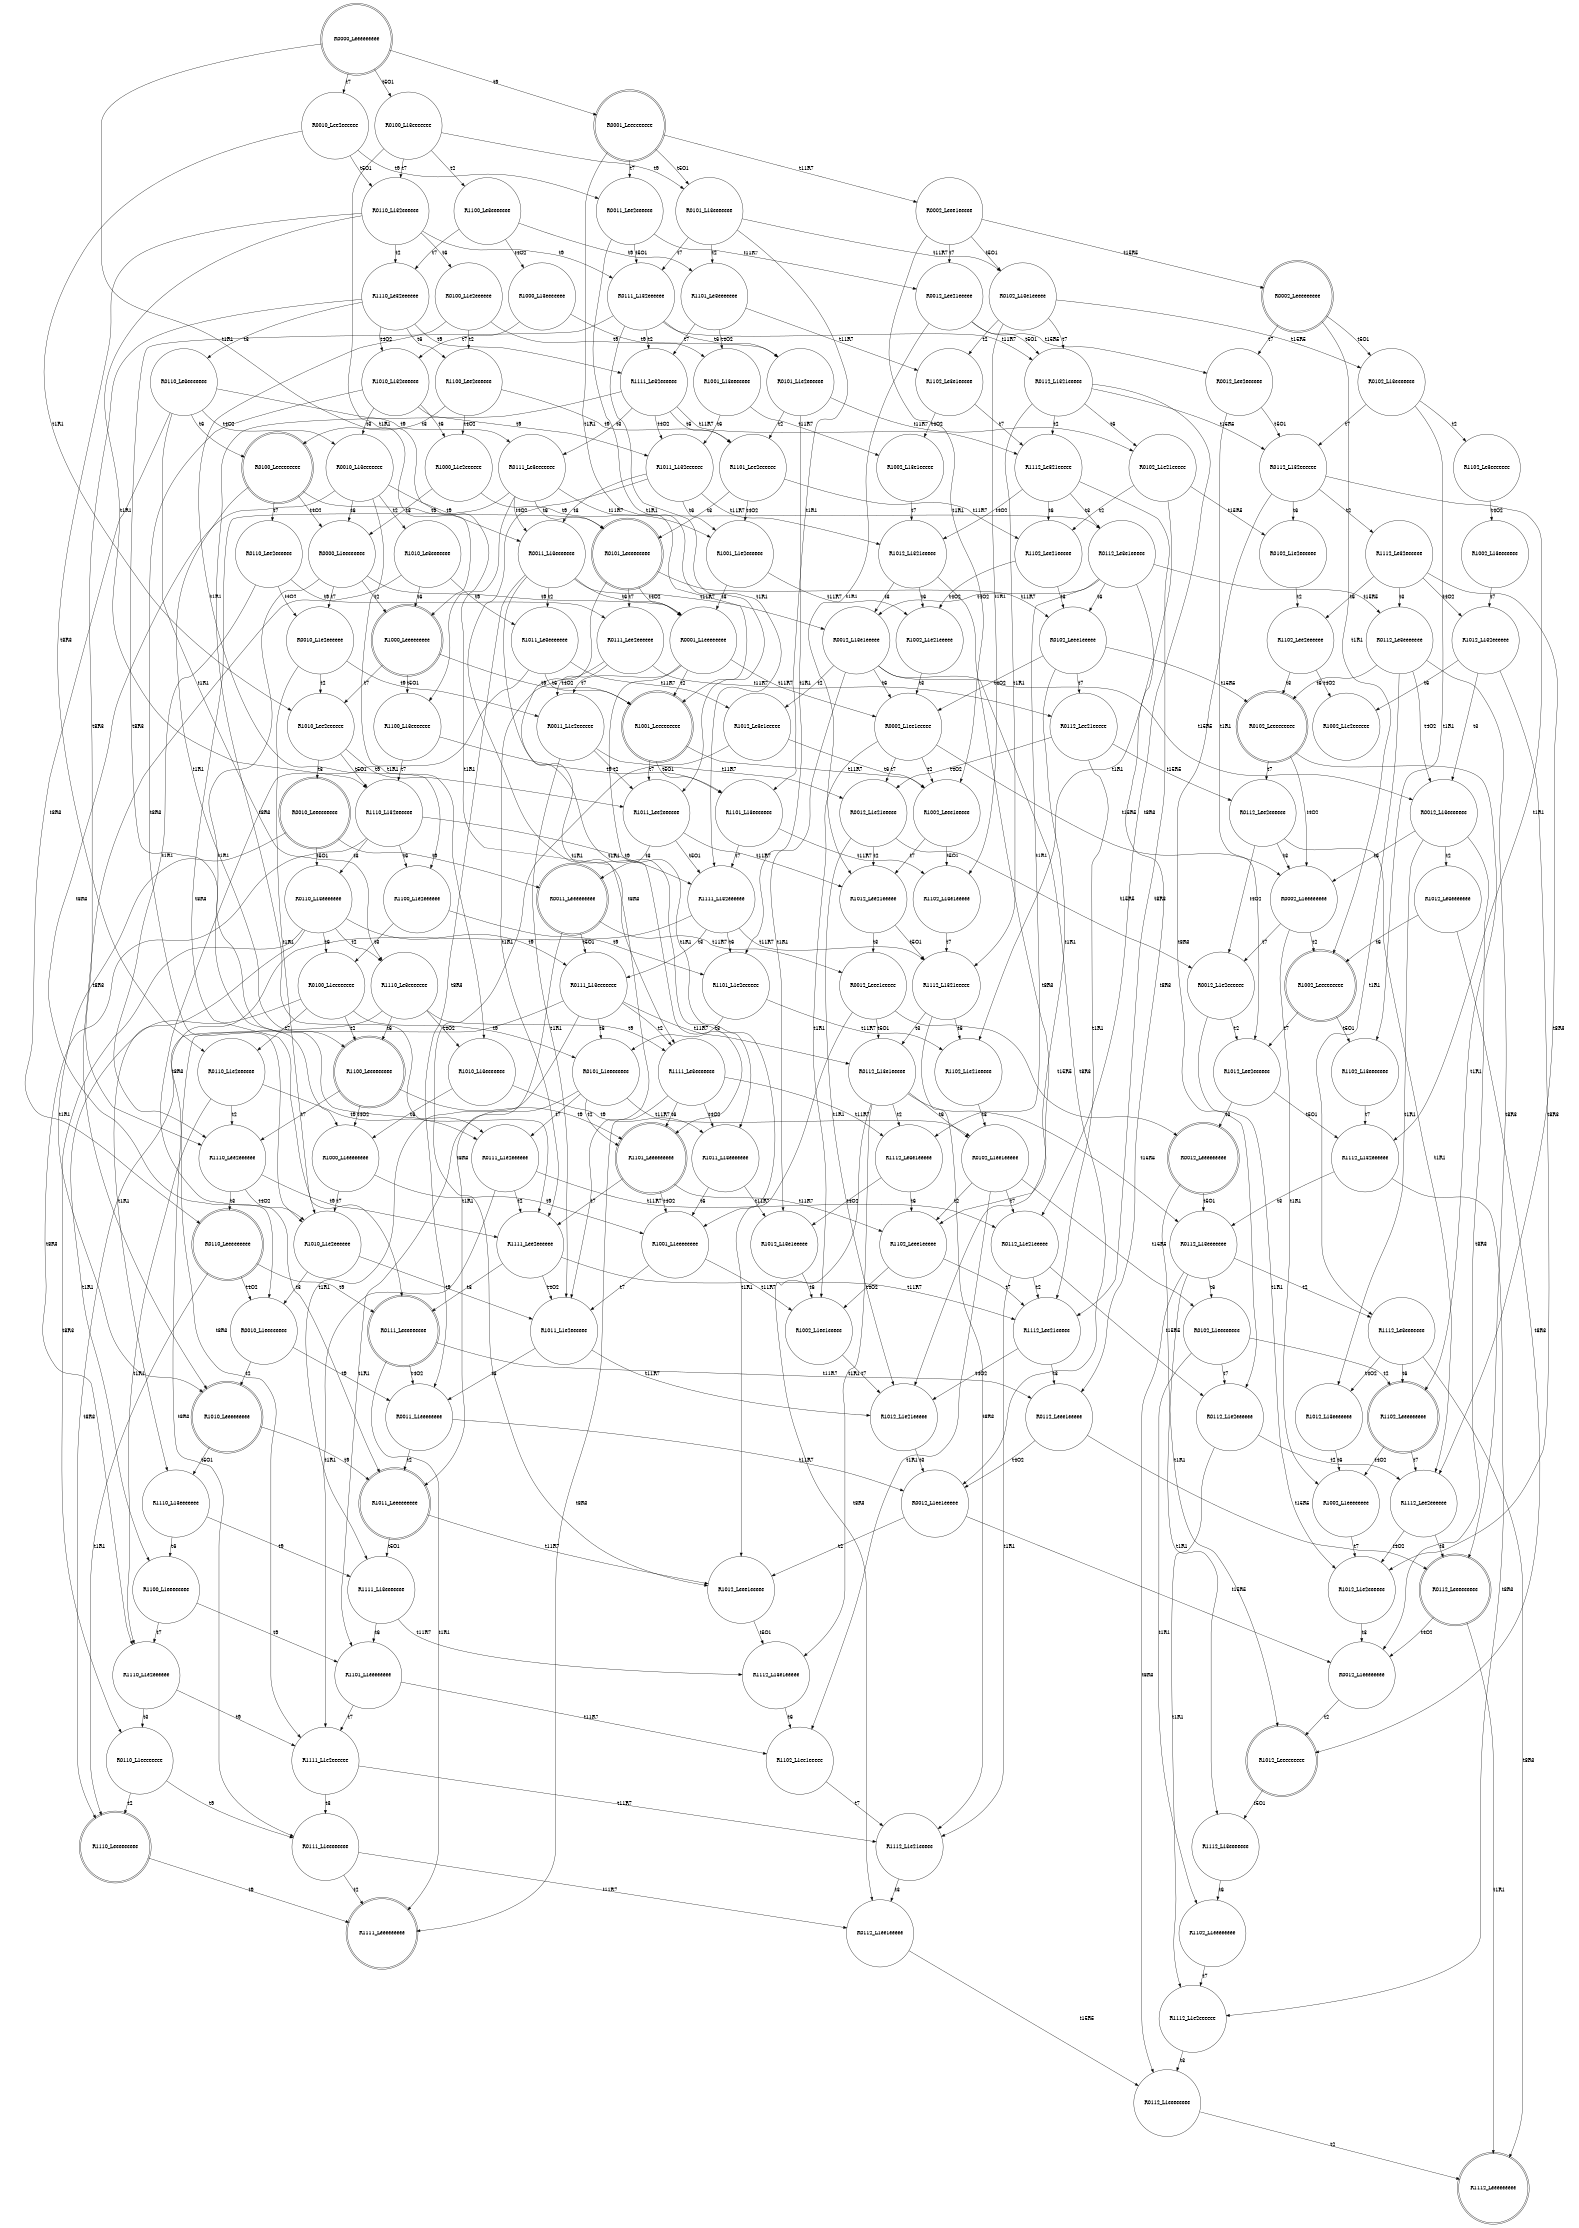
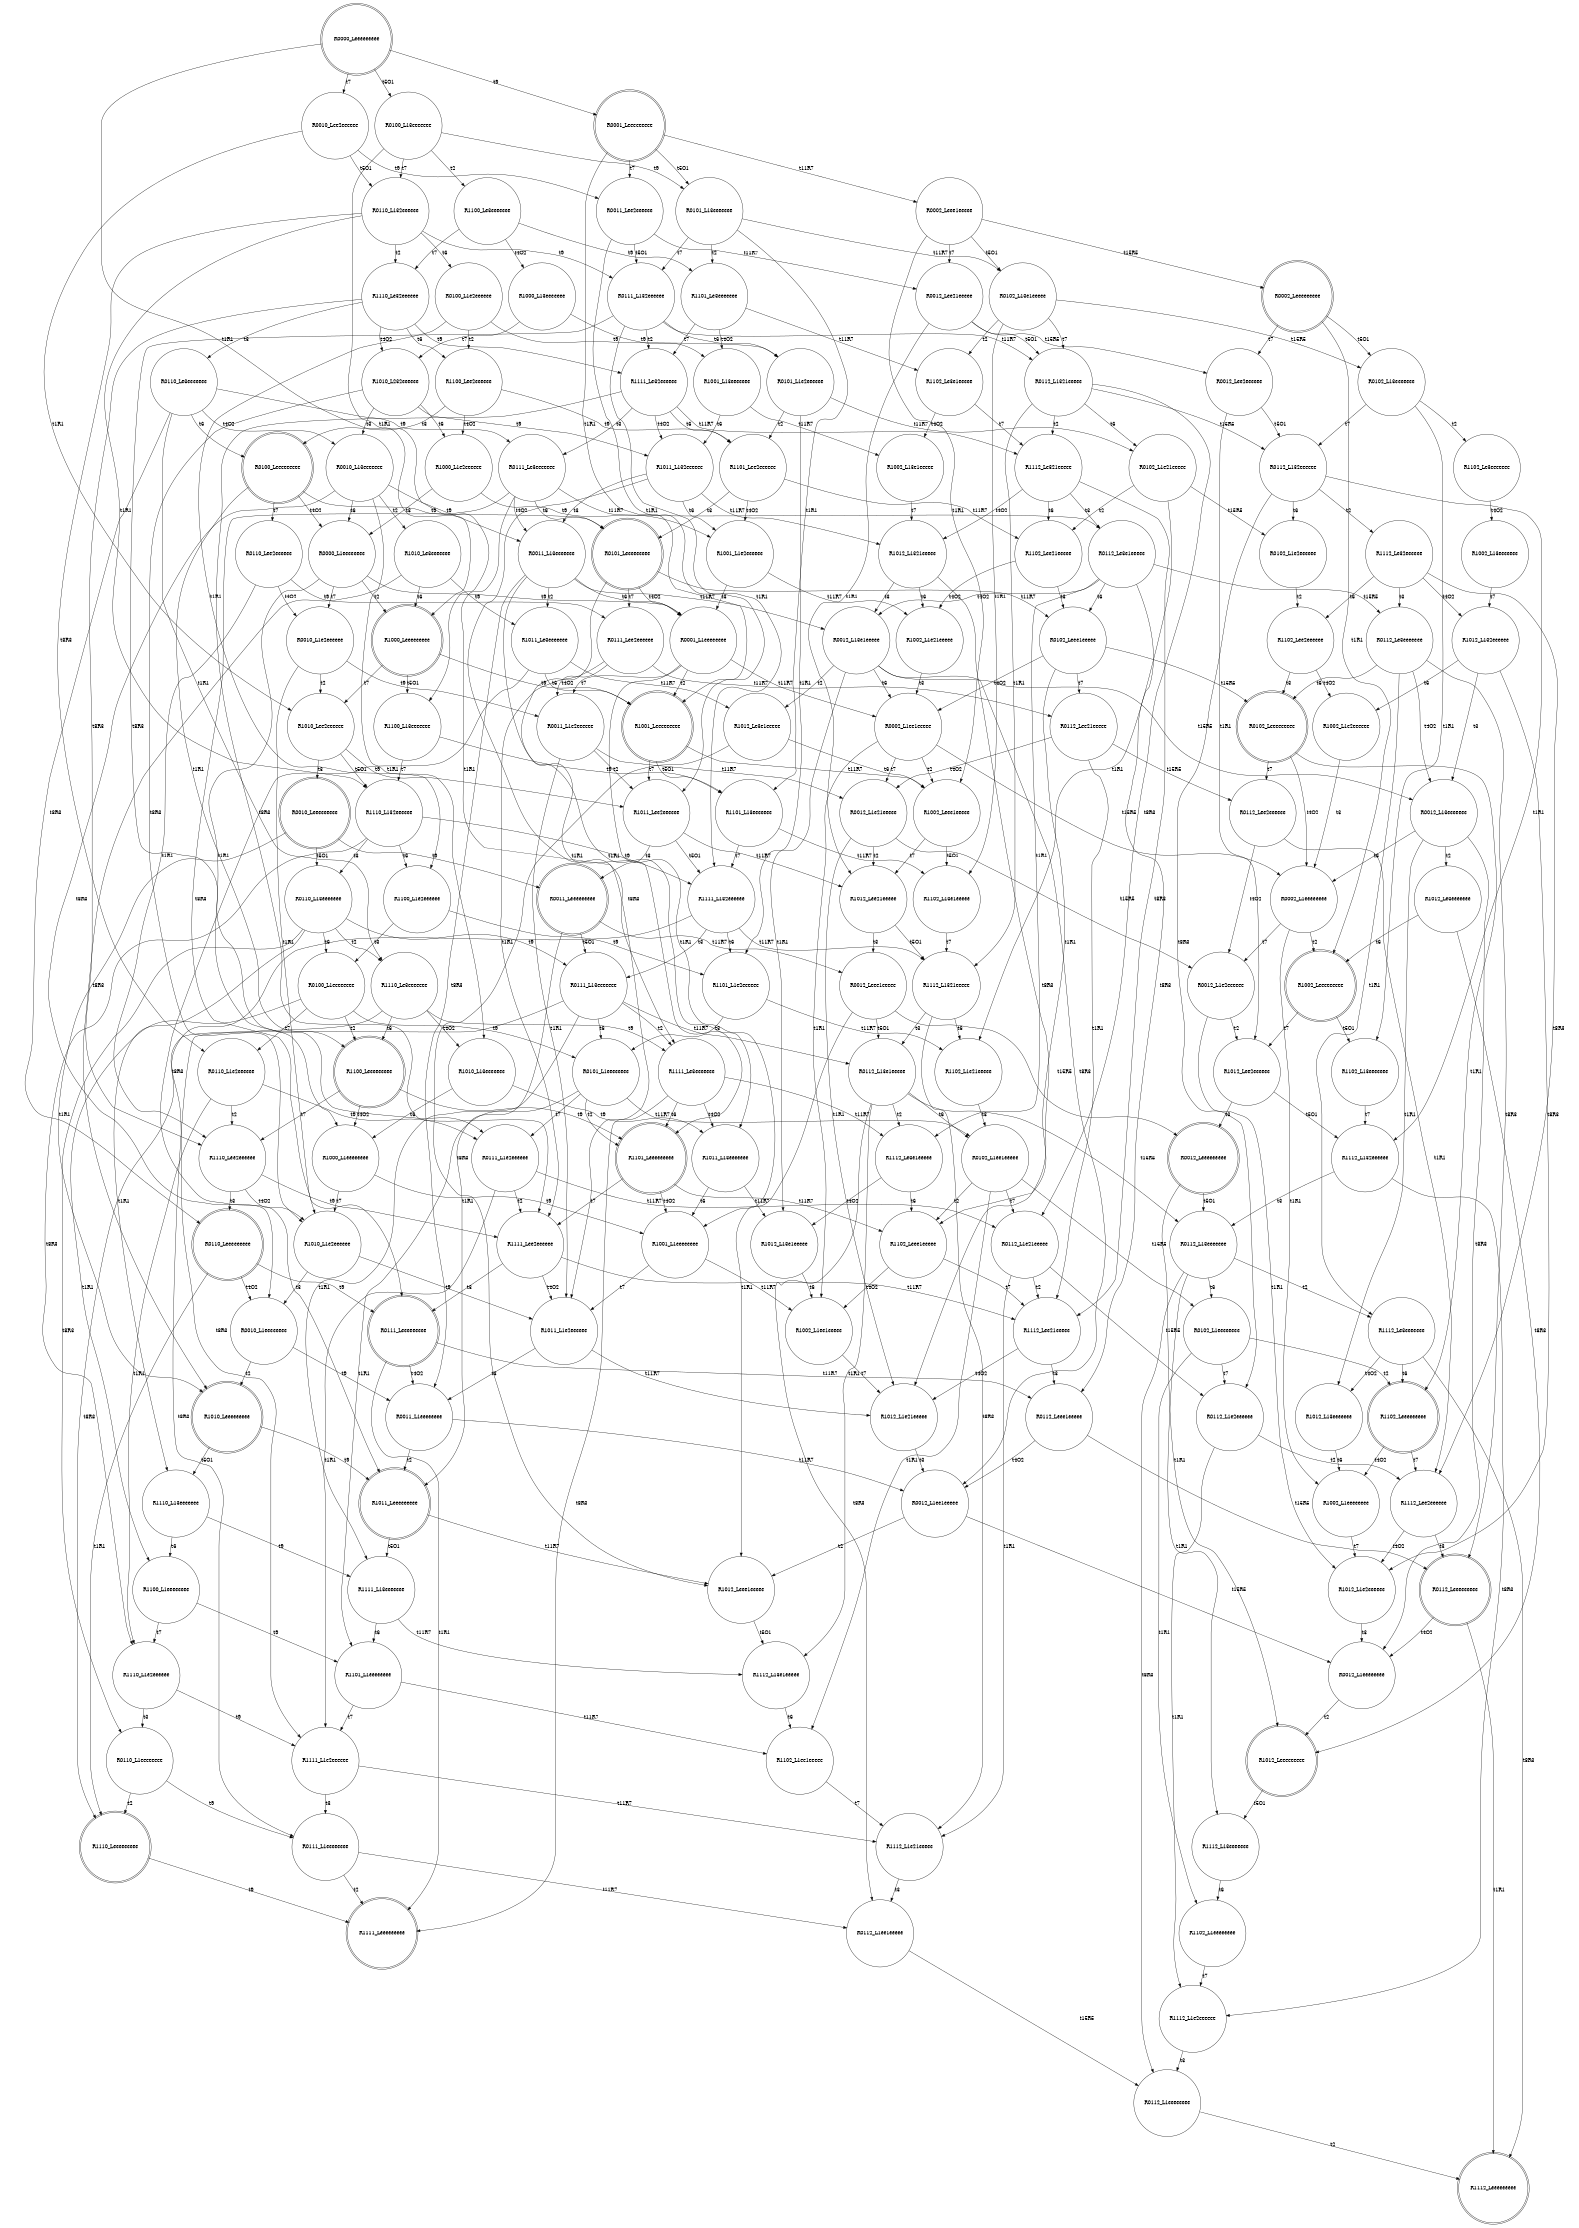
(395, 382) -> (395, 382)
(1282, 855) -> (1329, 812)
